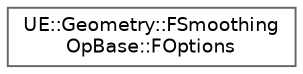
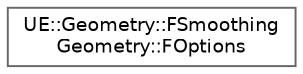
(152, 37) -> (152, 37)
